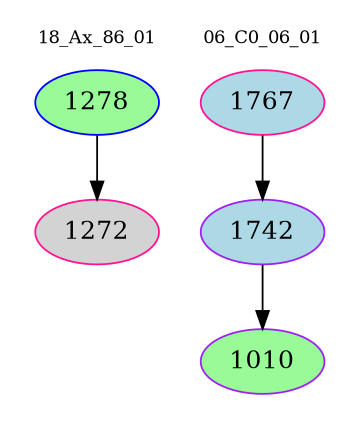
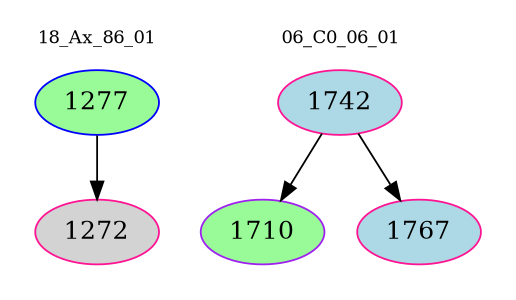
(97, 103) -> (97, 103)
(263, 158) -> (374, 159)
(263, 232) -> (340, 103)
(263, 362) -> (263, 232)
